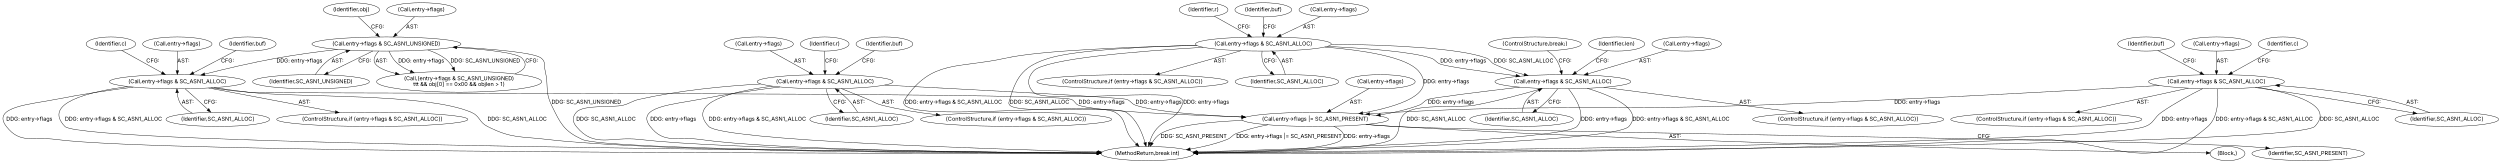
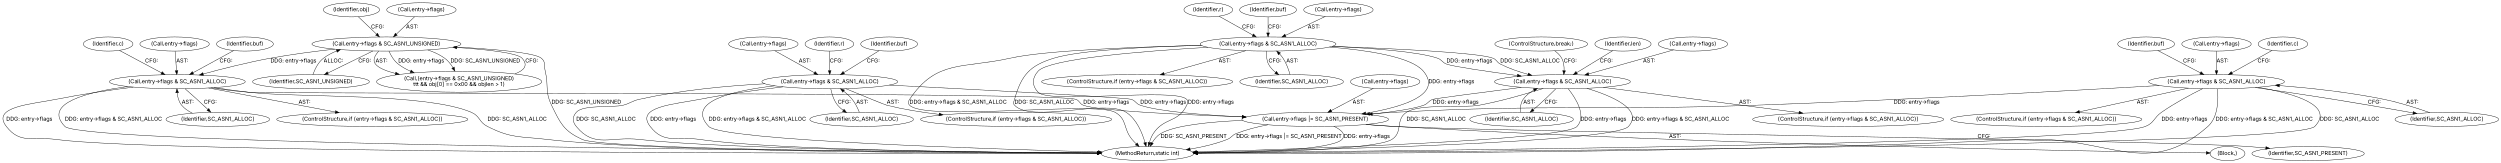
(338, 61) -> (334, 61)
(1147, 154) -> (1147, 154)
